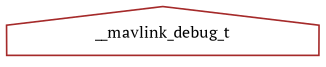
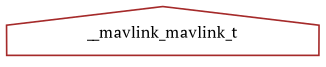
(163, 34) -> (163, 34)
